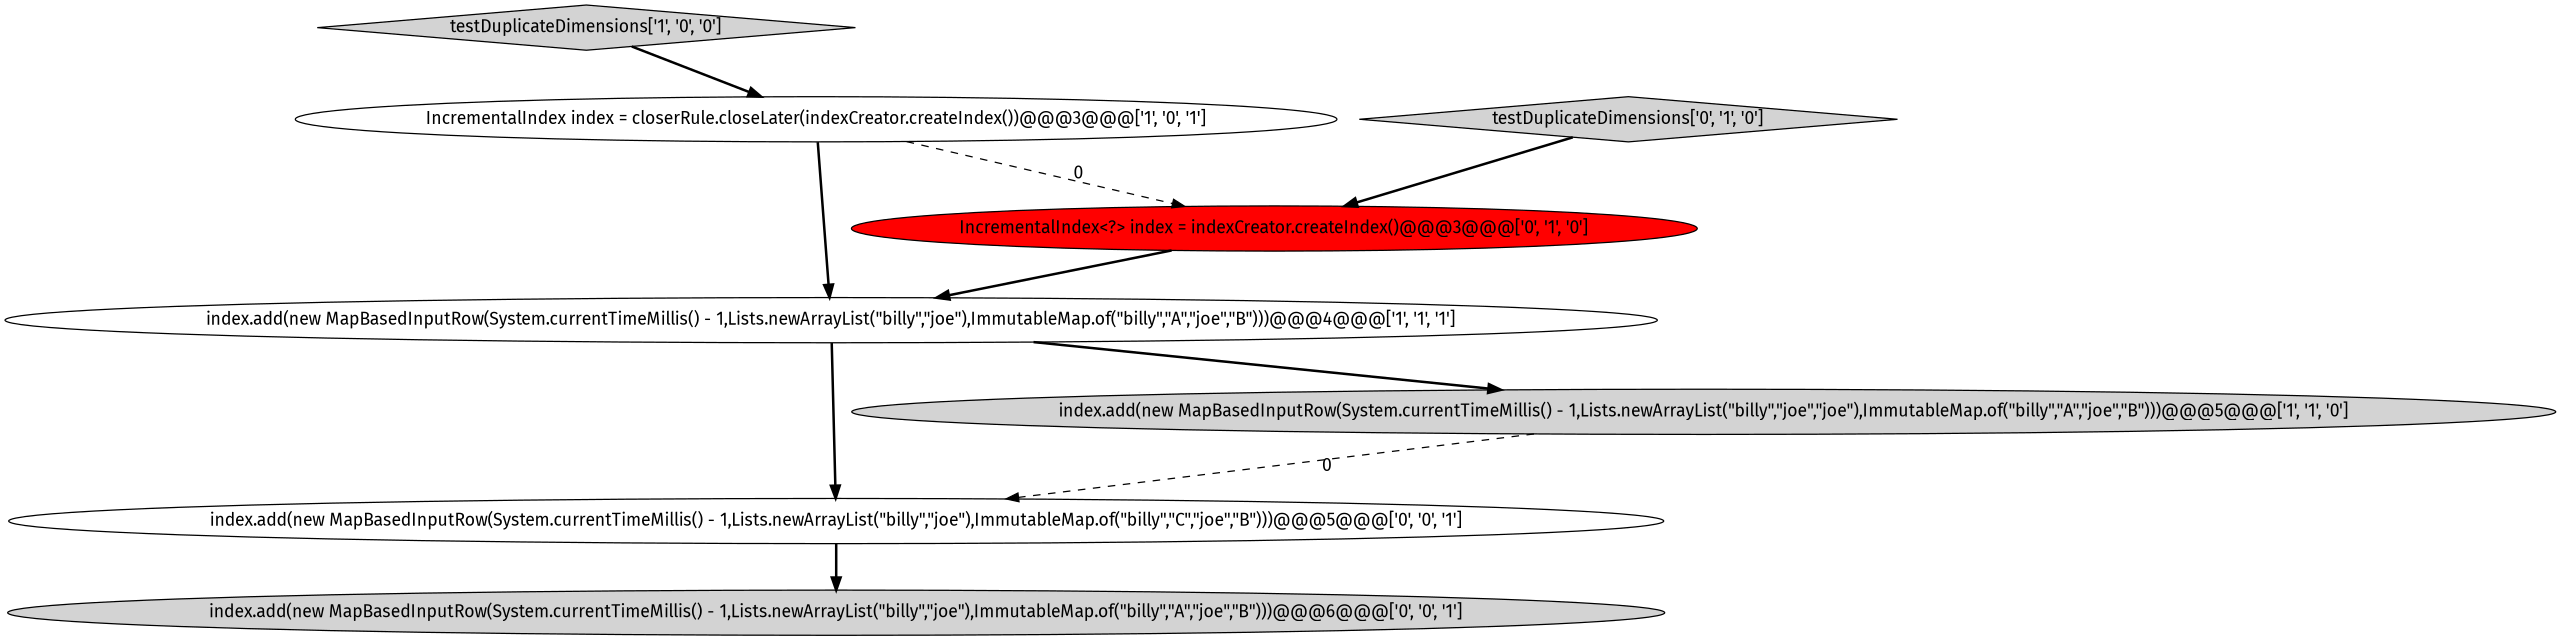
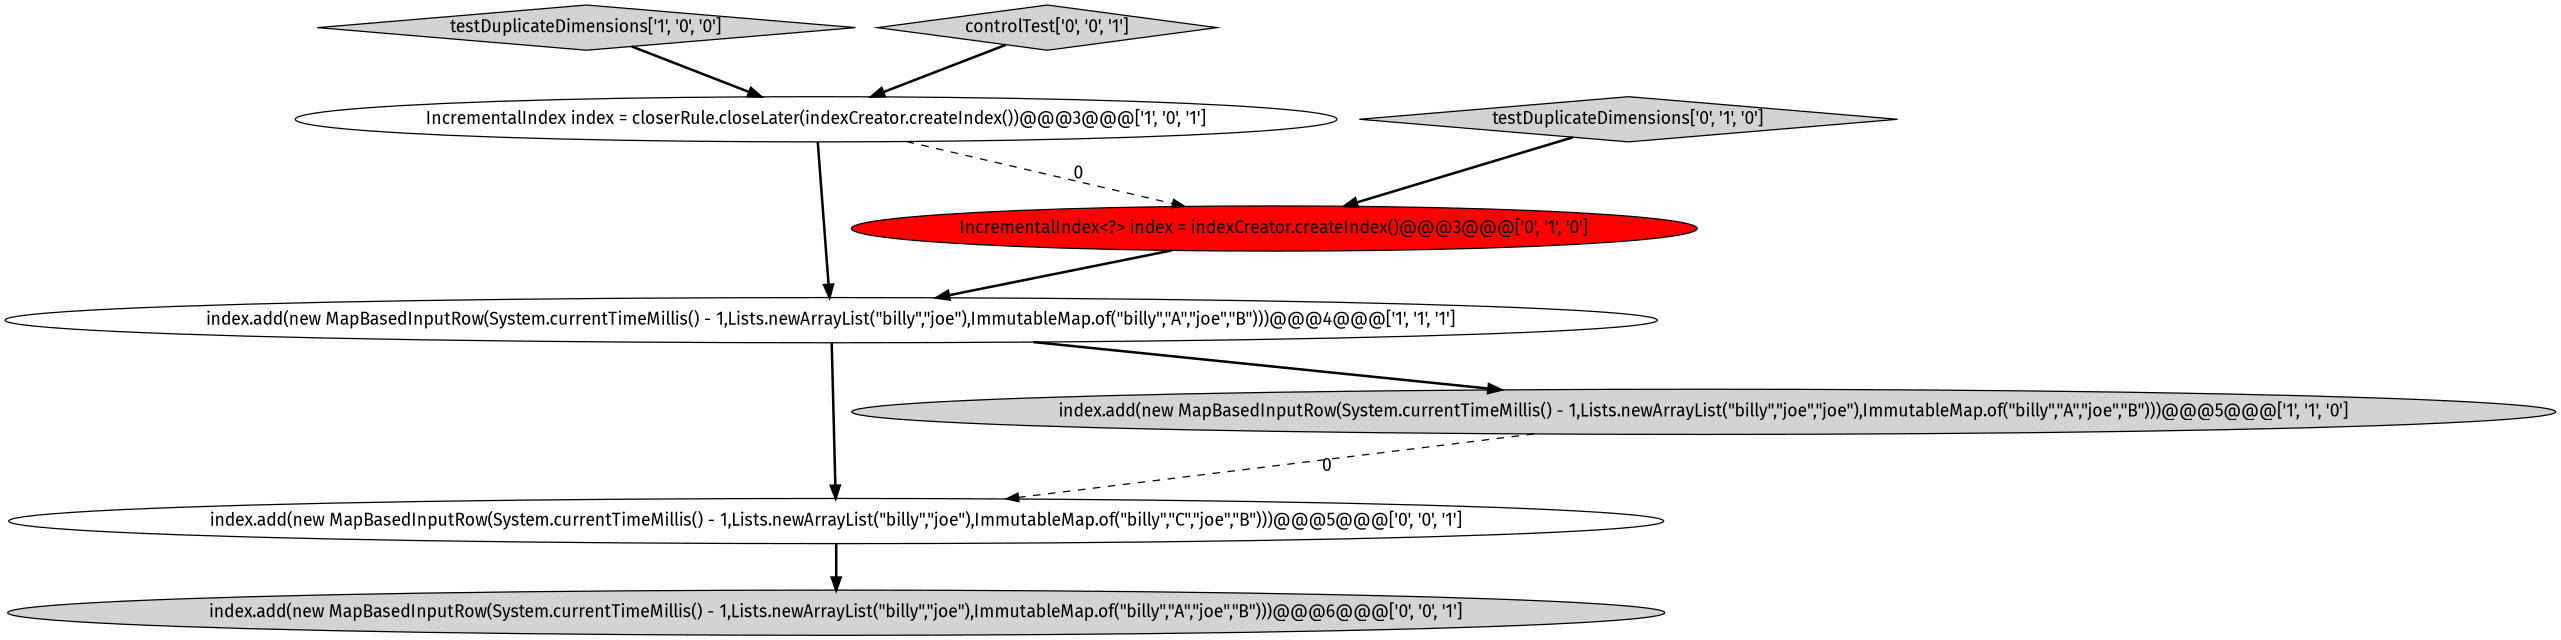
none -> (1047, 28)
